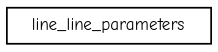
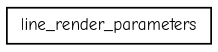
(109, 26) -> (109, 26)
